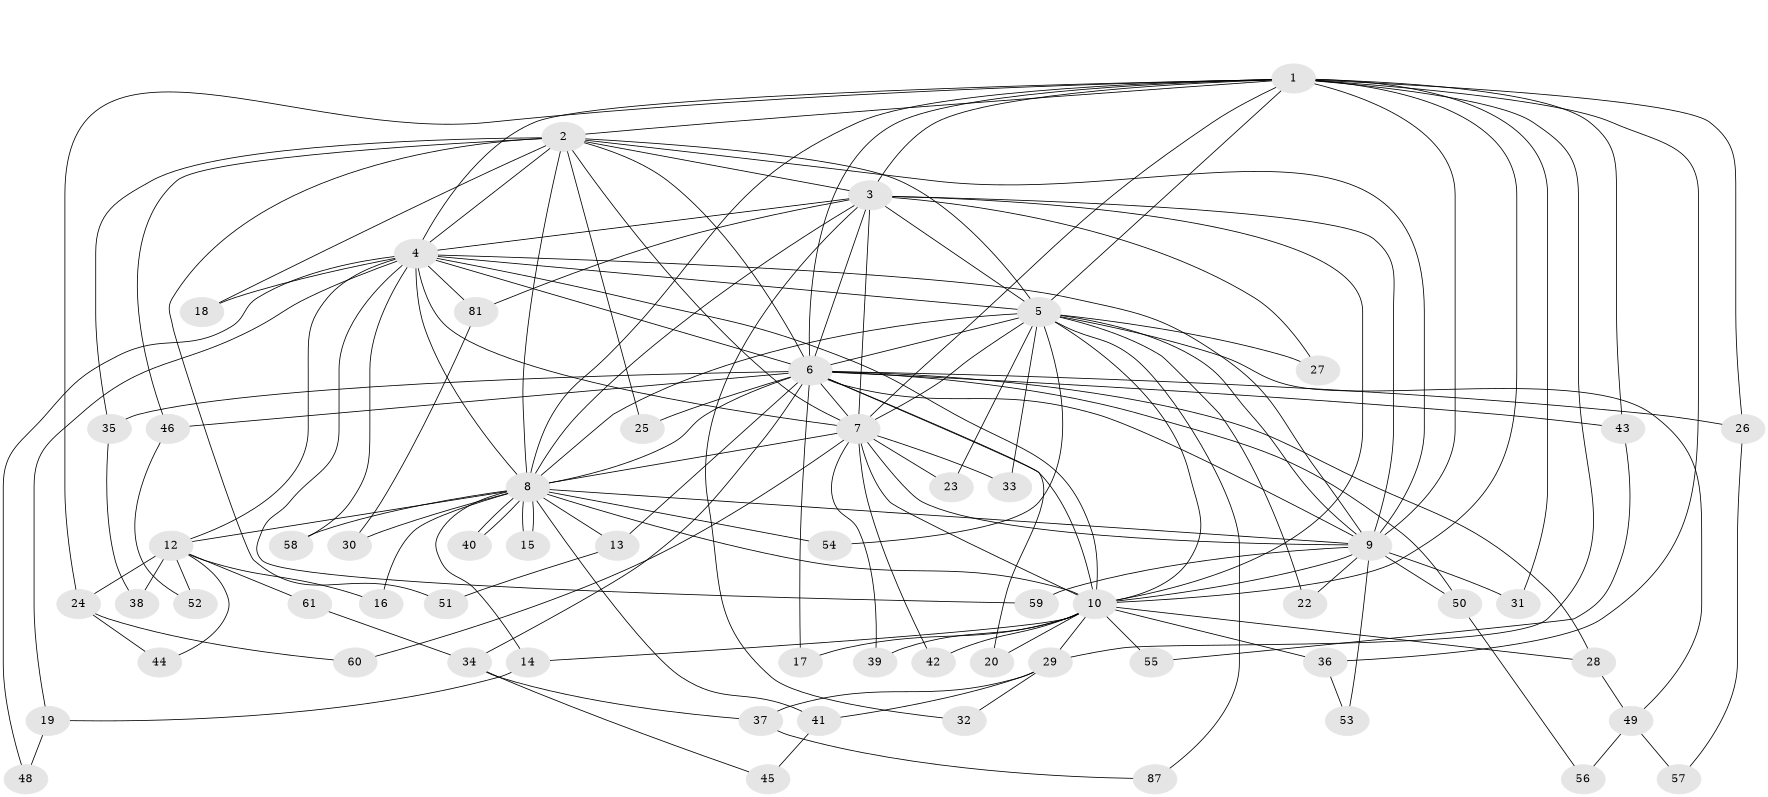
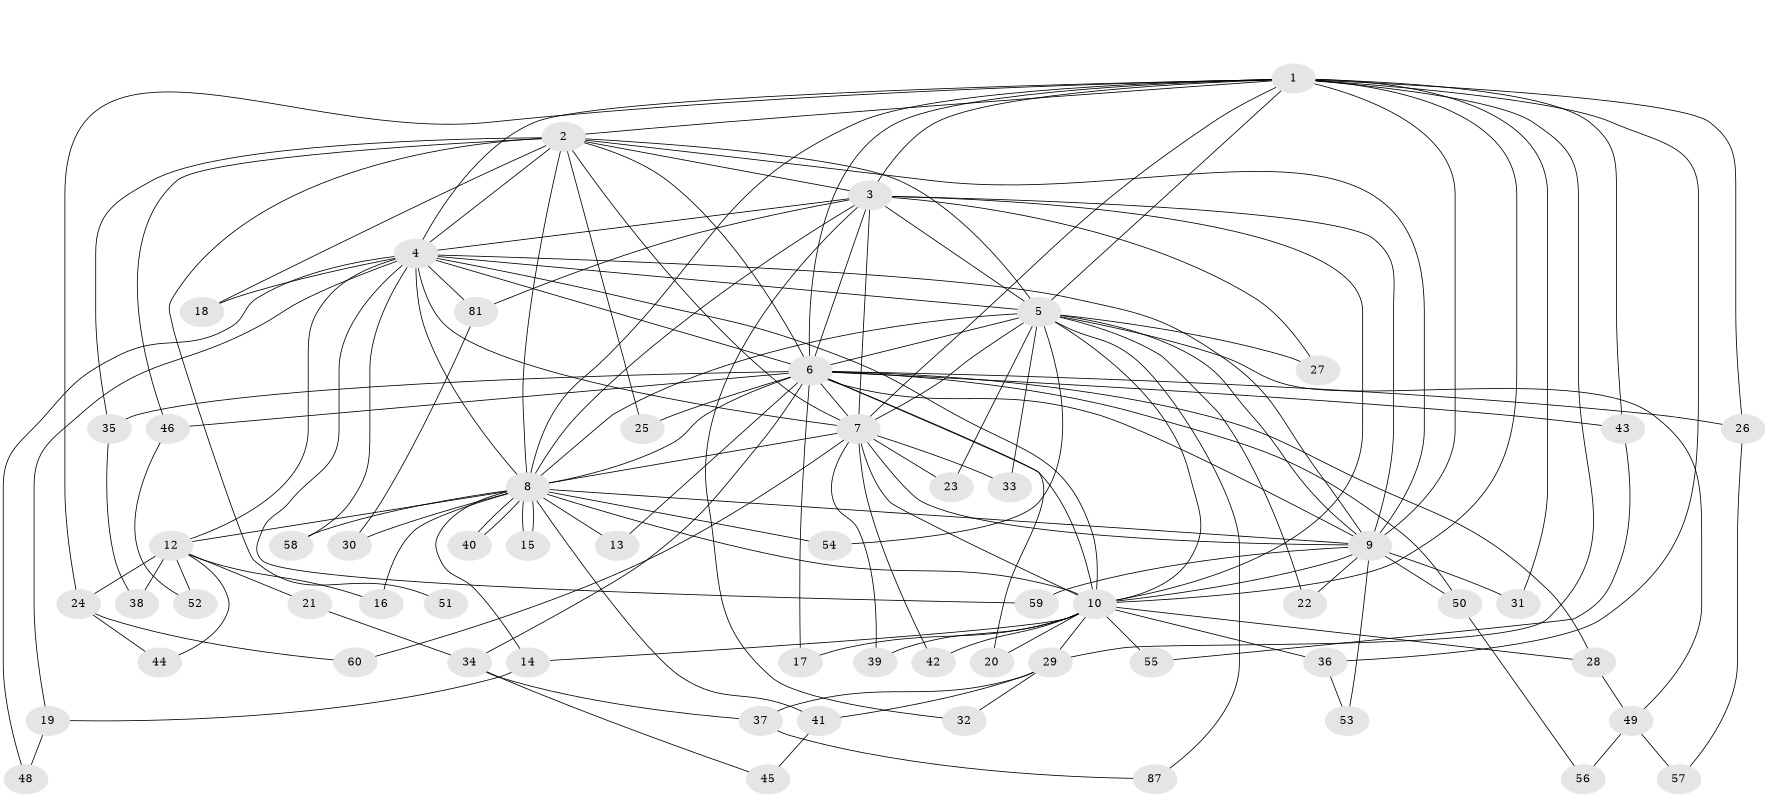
(531, 573) -> none
(310, 604) -> (310, 604)
